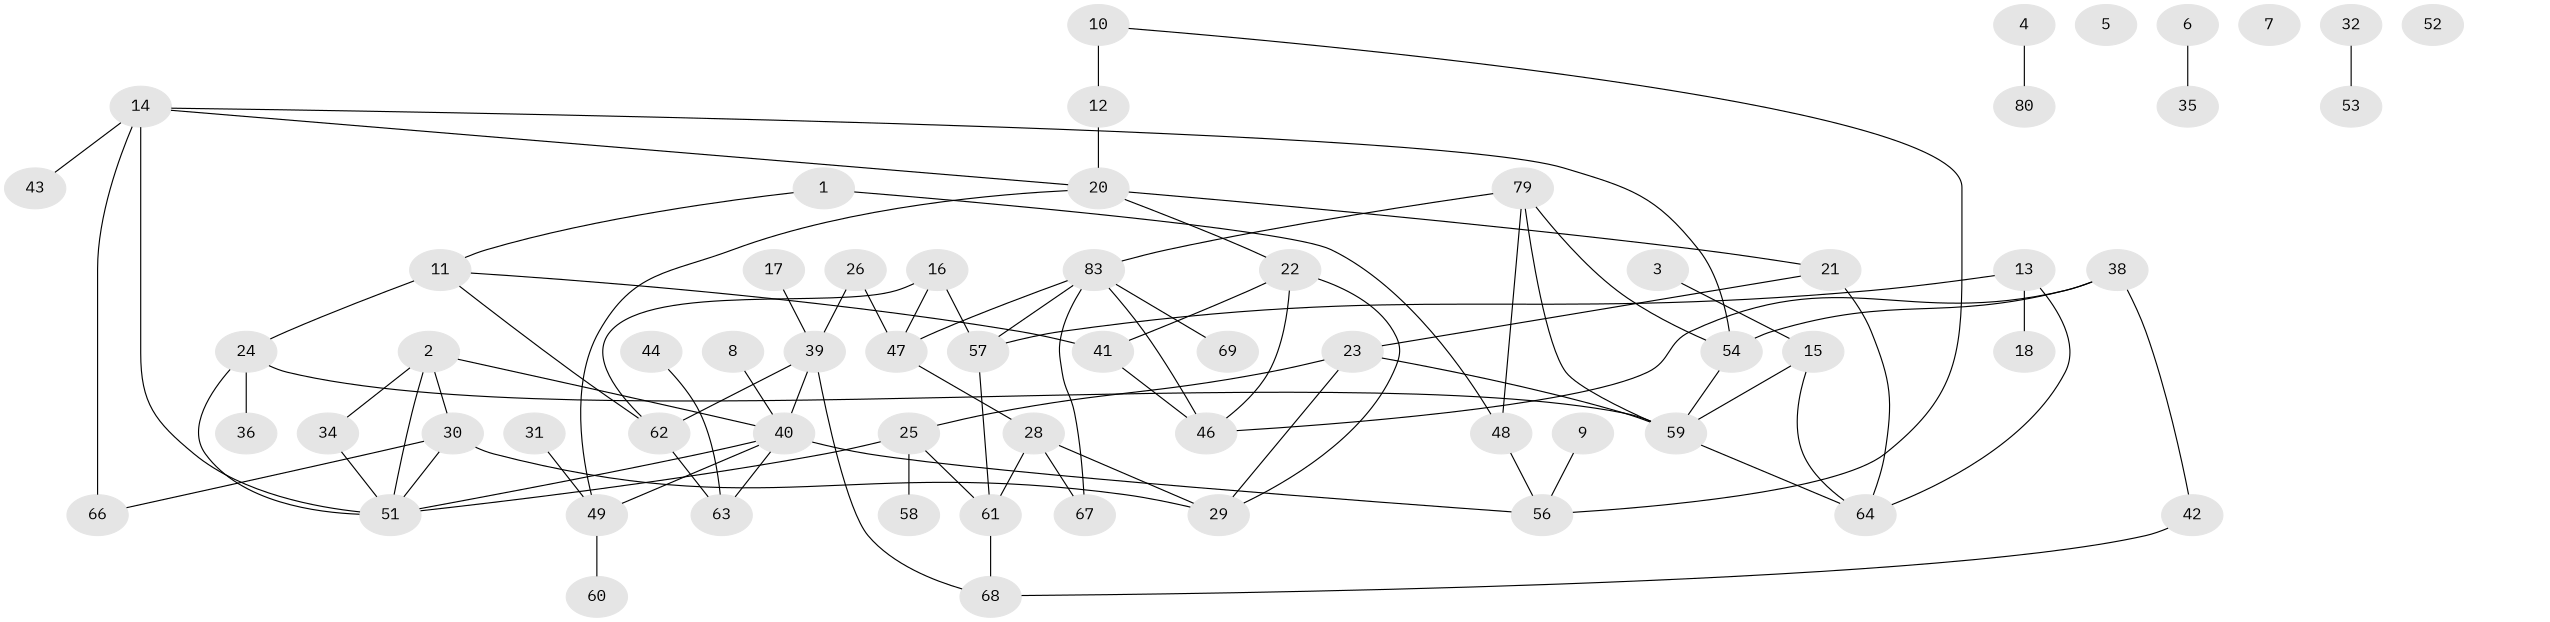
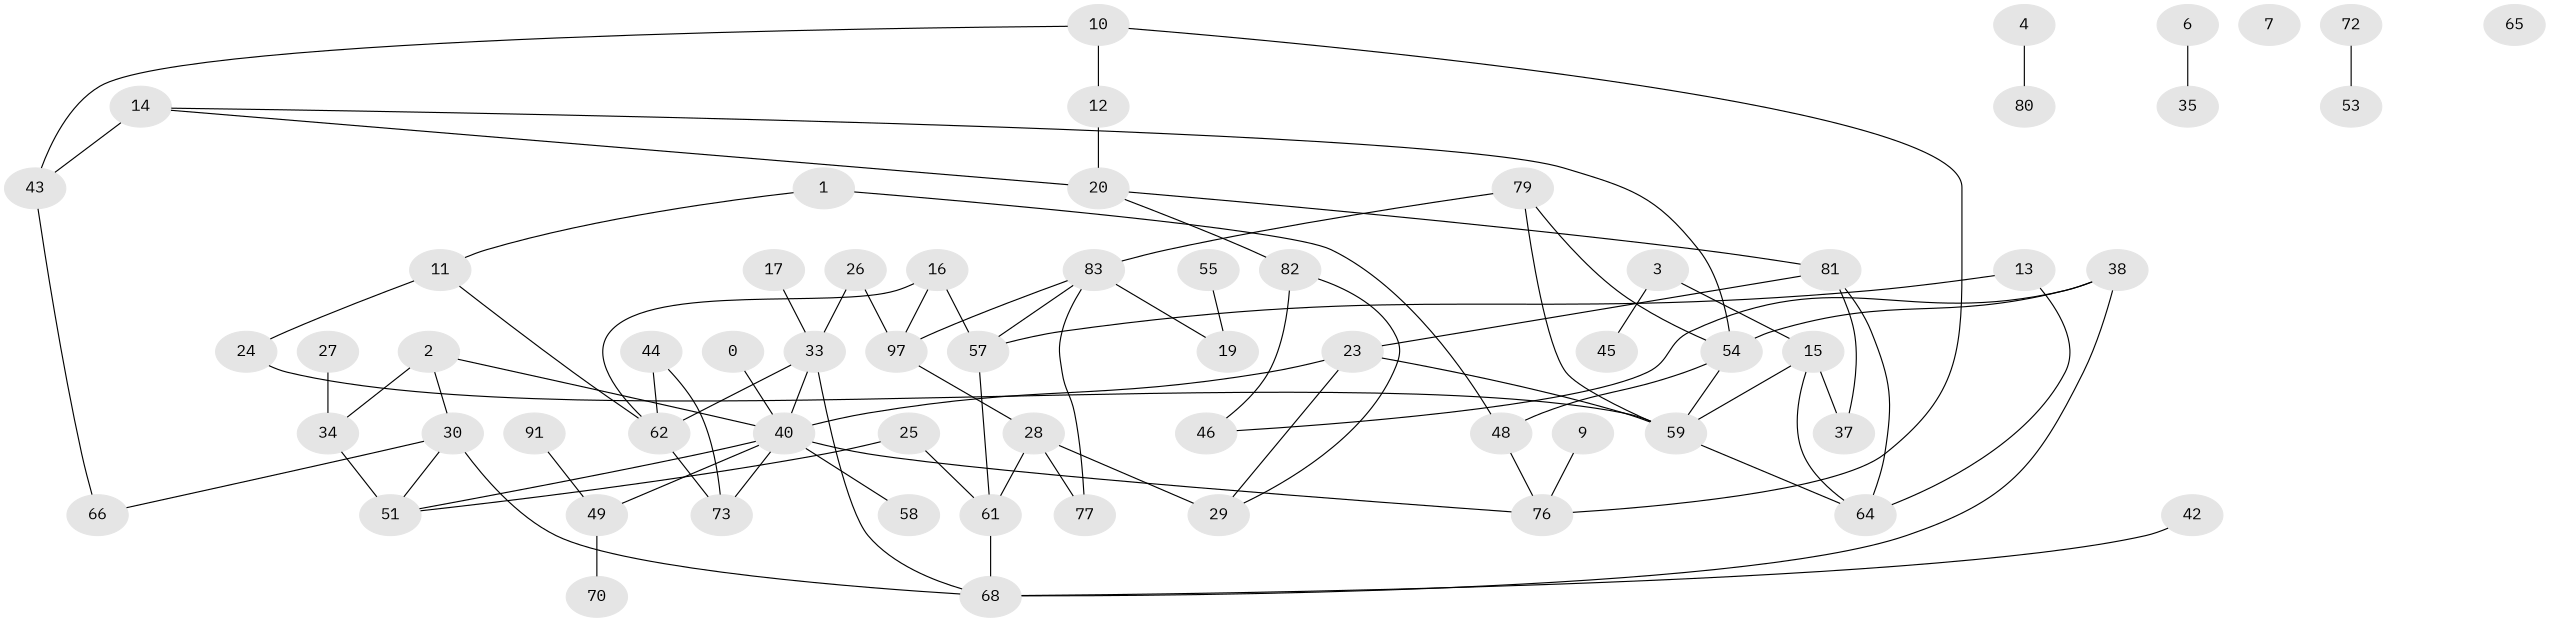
(2106, 25) -> none
(2351, 25) -> (2351, 25)
(2433, 25) -> none
none -> (2515, 25)
none -> (531, 39)
(738, 248) -> none
none -> (1208, 270)
(1290, 270) -> (1290, 270)
(1830, 270) -> (1830, 270)
(98, 308) -> (62, 352)
(1512, 316) -> (1616, 392)
(1156, 349) -> none
none -> (328, 352)
(733, 352) -> (733, 352)
(815, 352) -> (815, 352)
(896, 352) -> (896, 352)
(1103, 352) -> none
(1228, 352) -> (1228, 352)
none -> (1607, 352)
(2024, 352) -> none
(1189, 385) -> (1159, 387)
(144, 389) -> none
(2164, 390) -> (1695, 571)
none -> (655, 393)
(246, 433) -> none
(407, 433) -> none
(534, 433) -> (534, 433)
none -> (1844, 433)
(205, 452) -> none
(909, 474) -> (851, 477)
(832, 486) -> (694, 568)
(722, 515) -> (722, 515)
(1085, 515) -> (1085, 515)
(1542, 515) -> (1542, 515)
(597, 597) -> (597, 597)
